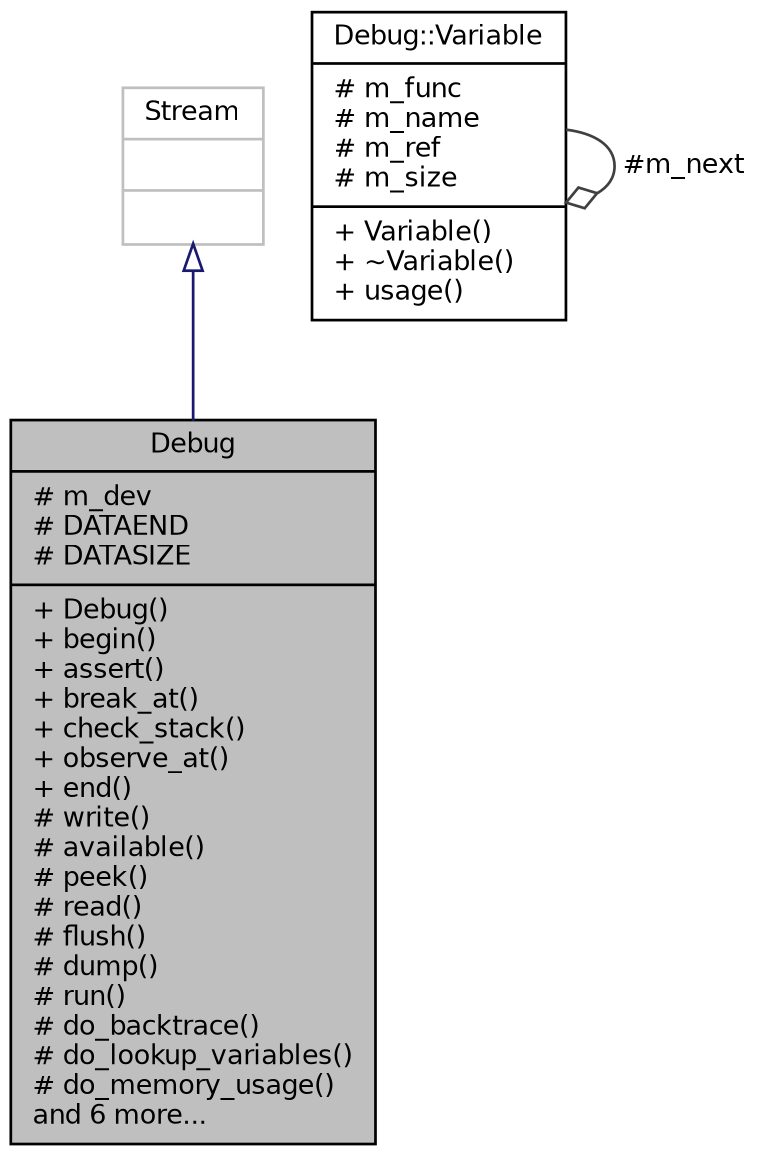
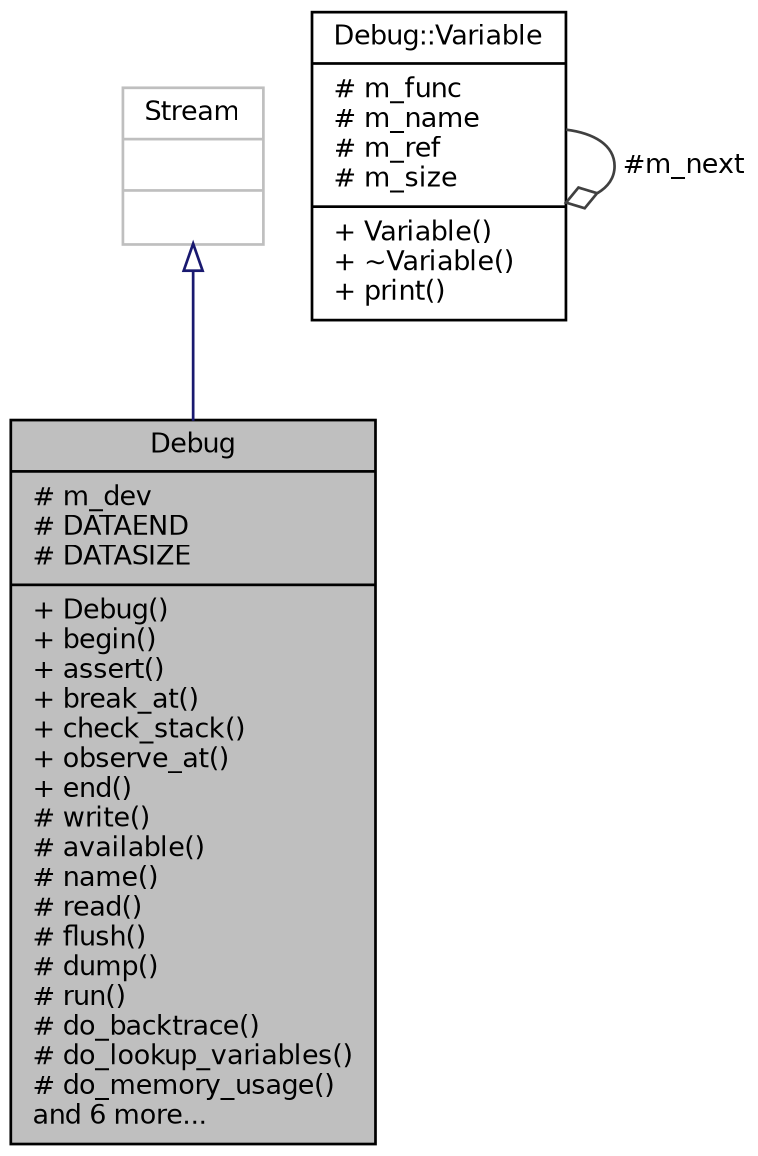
(400, 292) -> (390, 292)
(90, 878) -> (96, 878)
